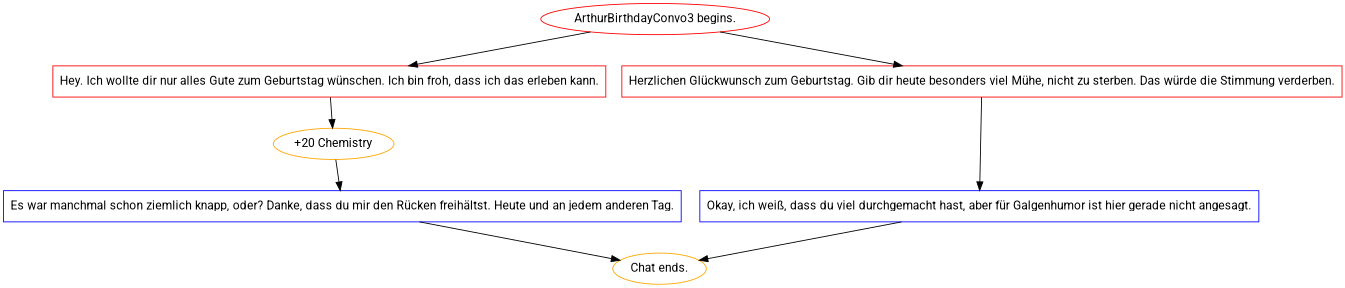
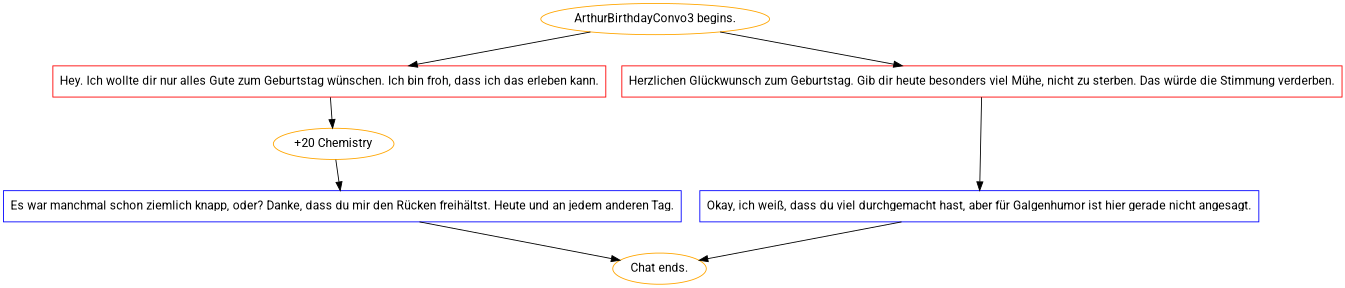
(655, 19) -> (655, 19)
